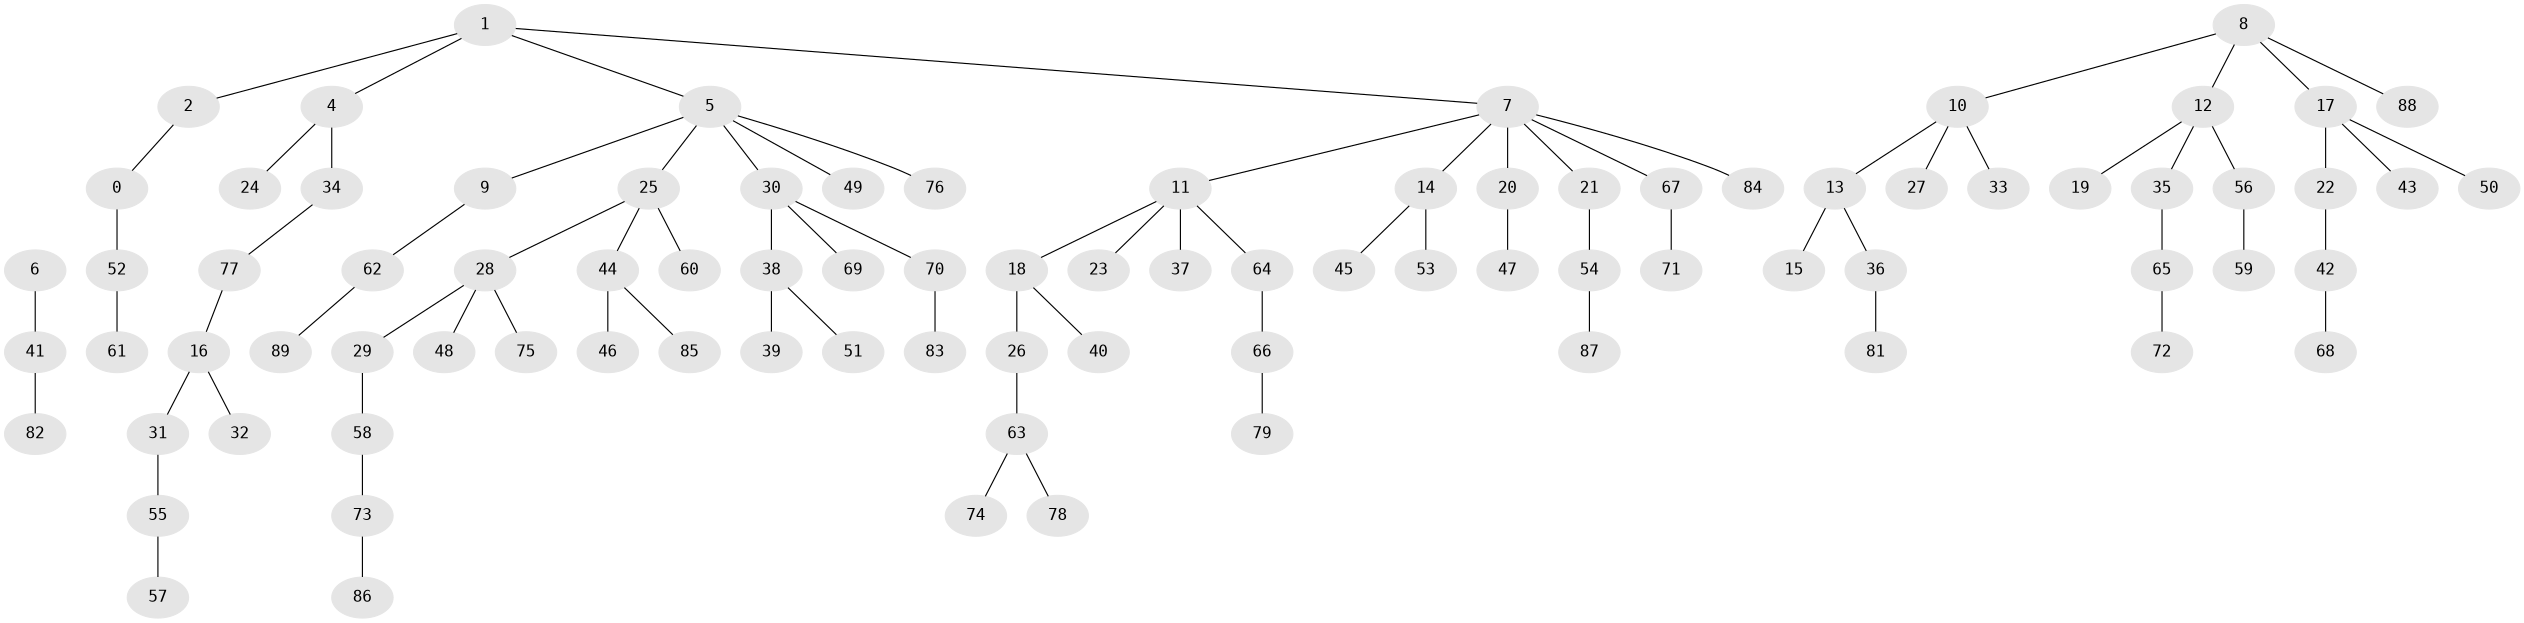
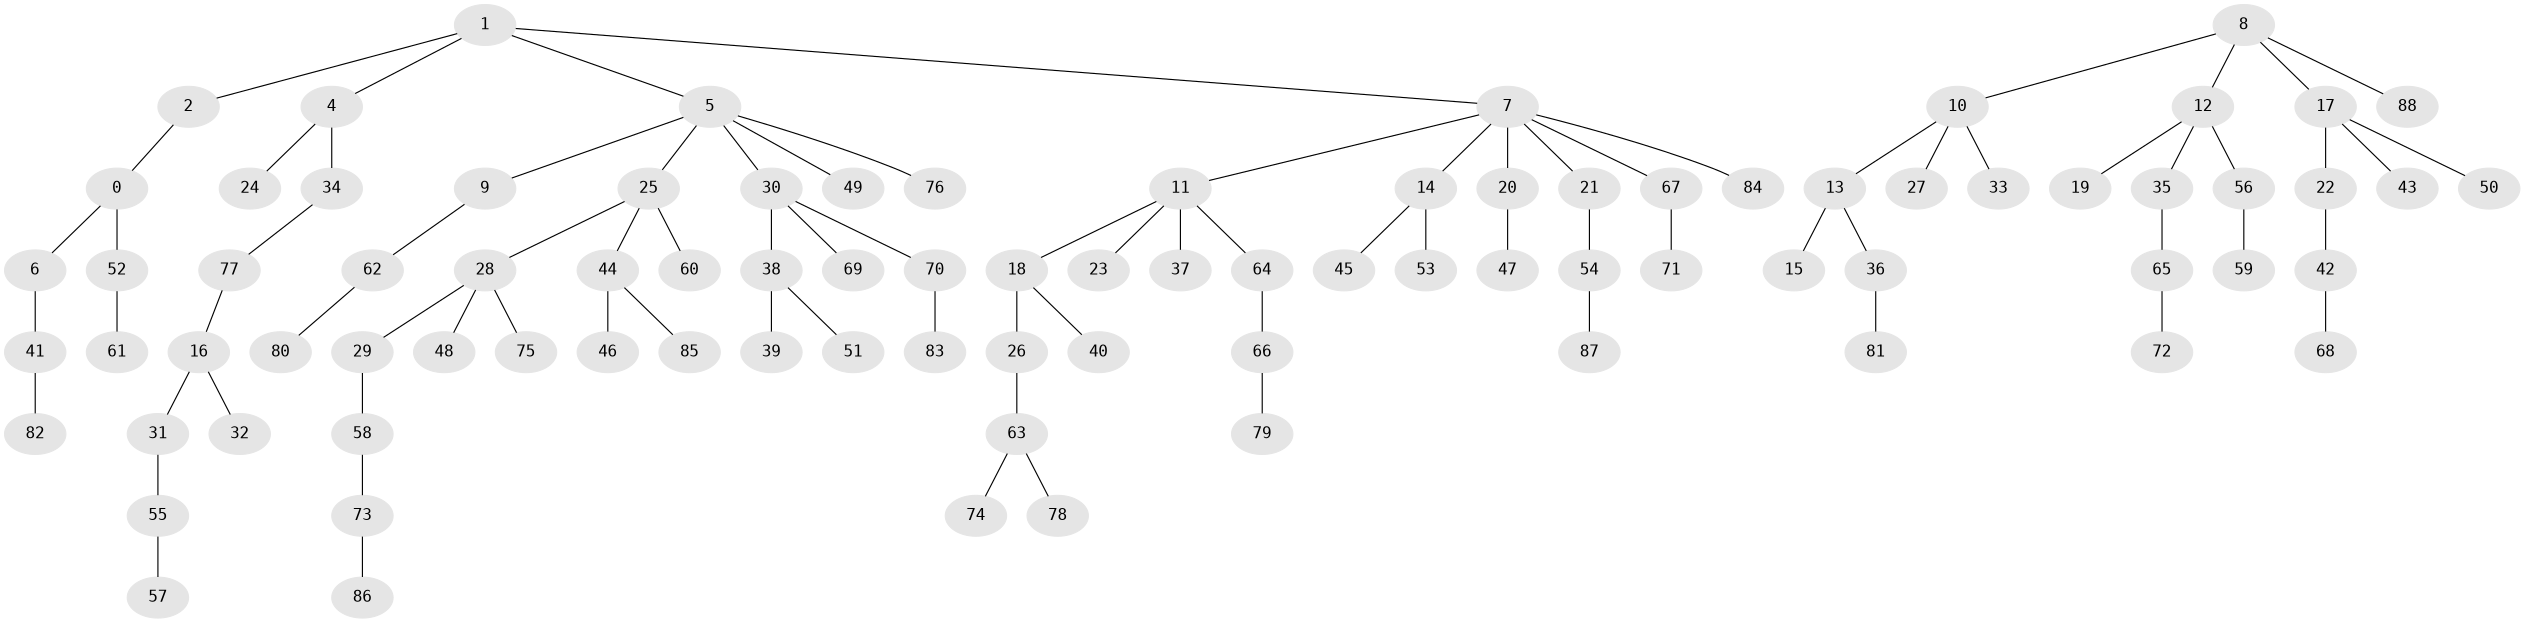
none -> (76, 229)
(281, 352) -> (281, 352)
